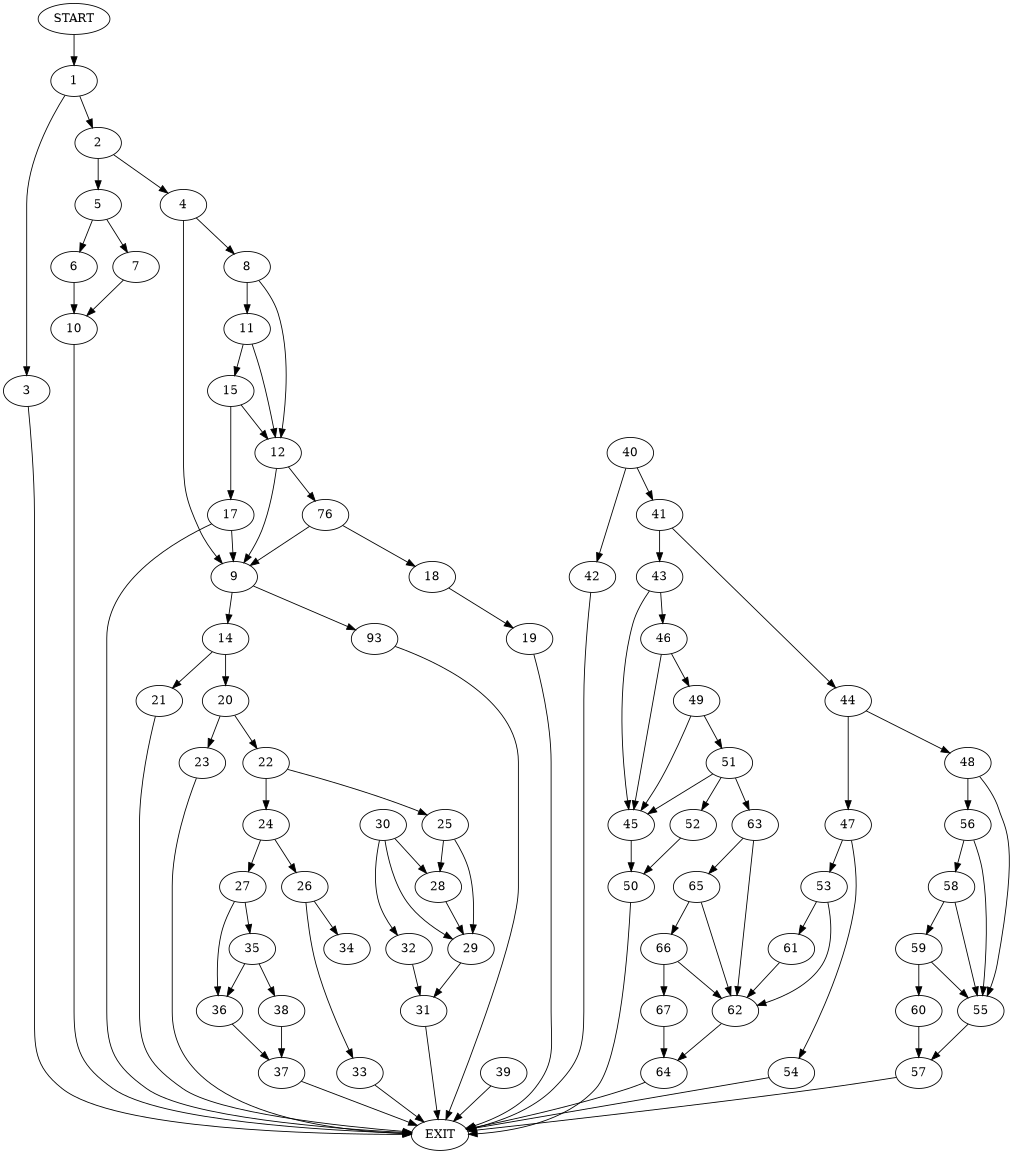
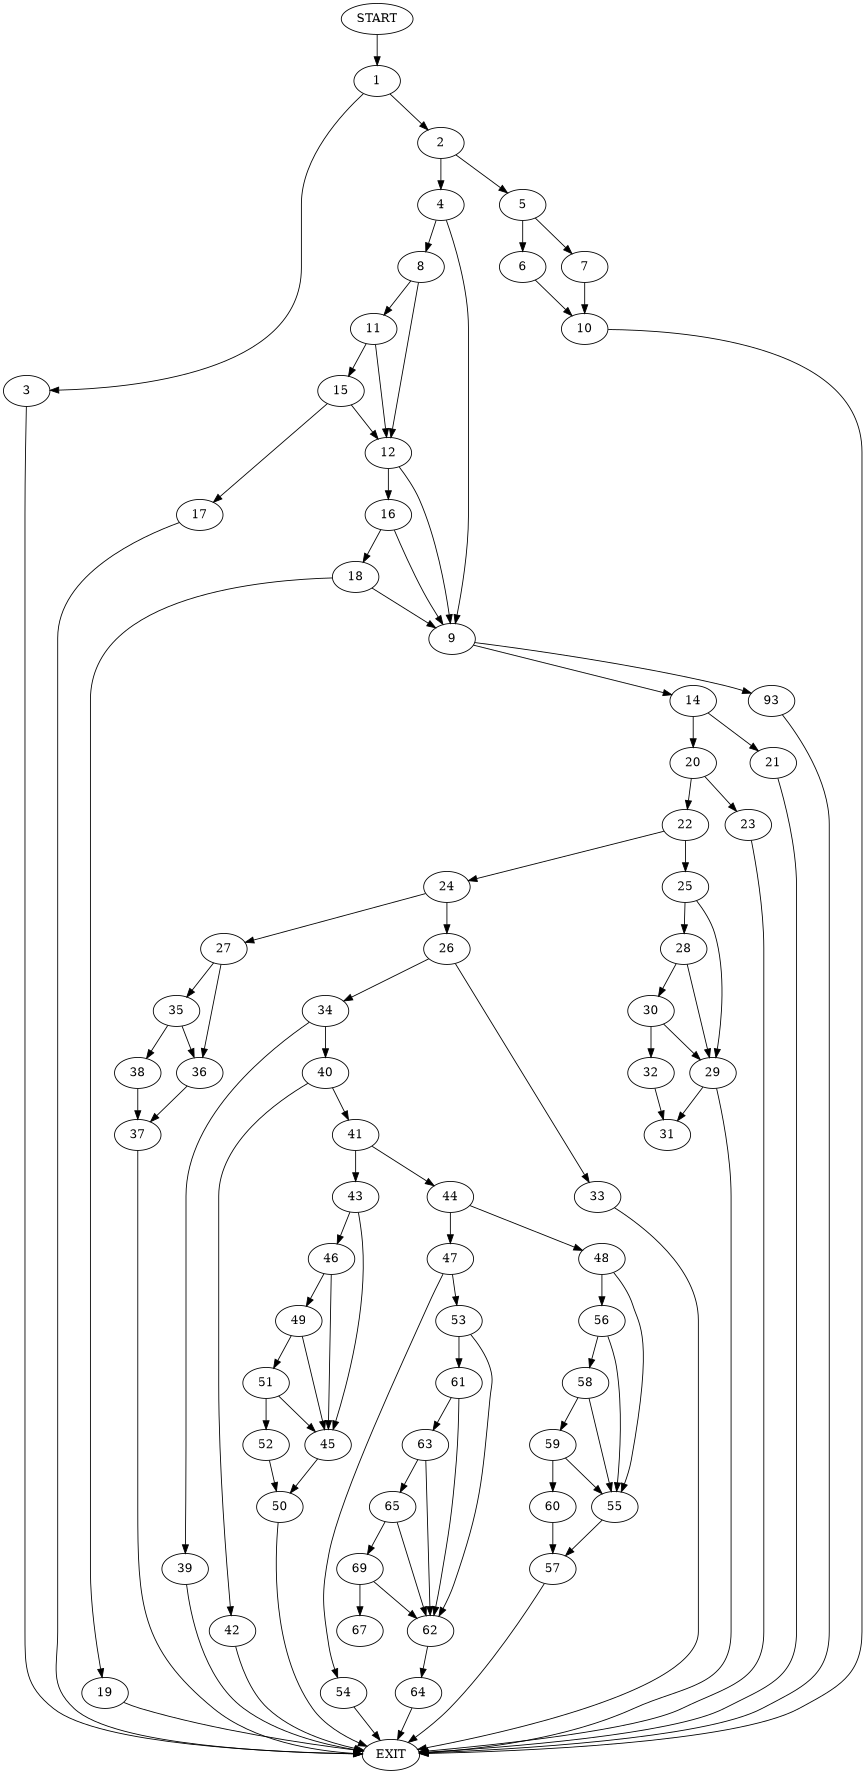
(326, 515) -> (388, 515)
(232, 542) -> (400, 606)
(741, 790) -> (444, 1410)
(408, 853) -> (669, 976)
(664, 949) -> (360, 1569)
none -> (326, 1038)
(664, 1038) -> none
(431, 1069) -> (731, 1532)
none -> (186, 1260)
